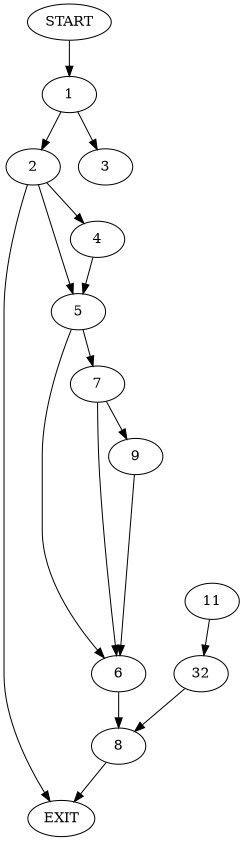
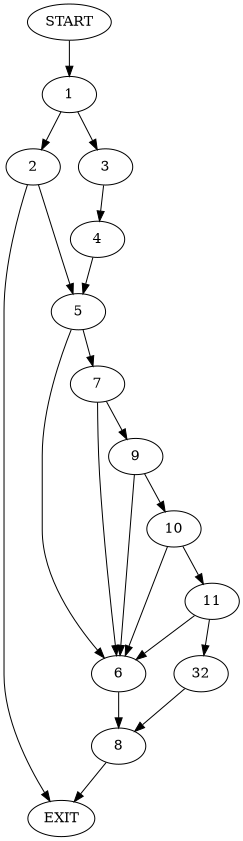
(62, 199) -> (102, 198)
none -> (174, 529)
none -> (170, 634)
